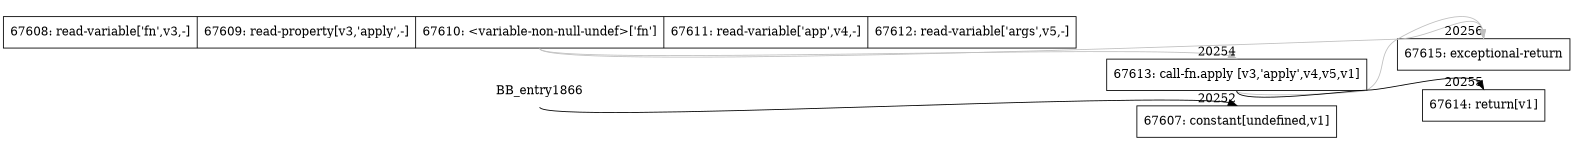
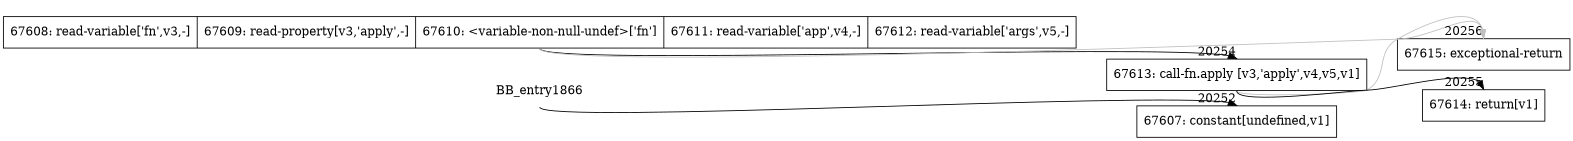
(884, 54) -> (884, 54)
